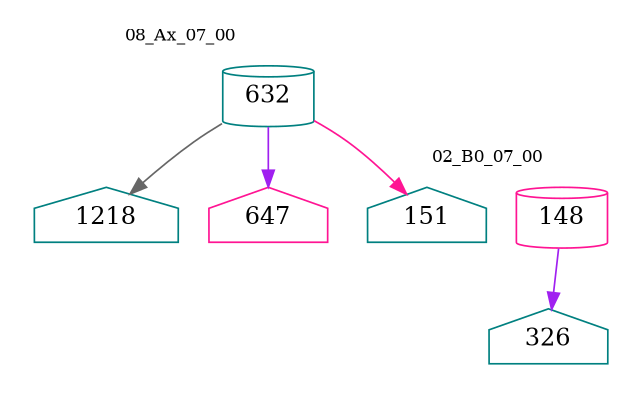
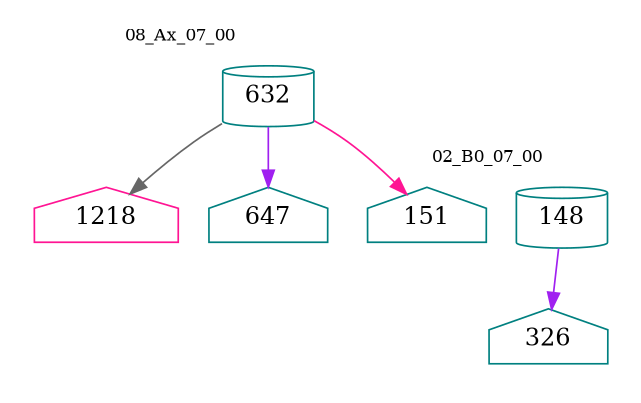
(106, 218) -> (106, 218)
(268, 218) -> (268, 218)
(562, 218) -> (562, 218)
